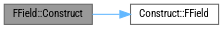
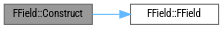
(175, 14) -> (175, 14)
